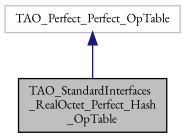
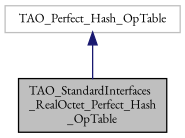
(93, 19) -> (93, 19)
